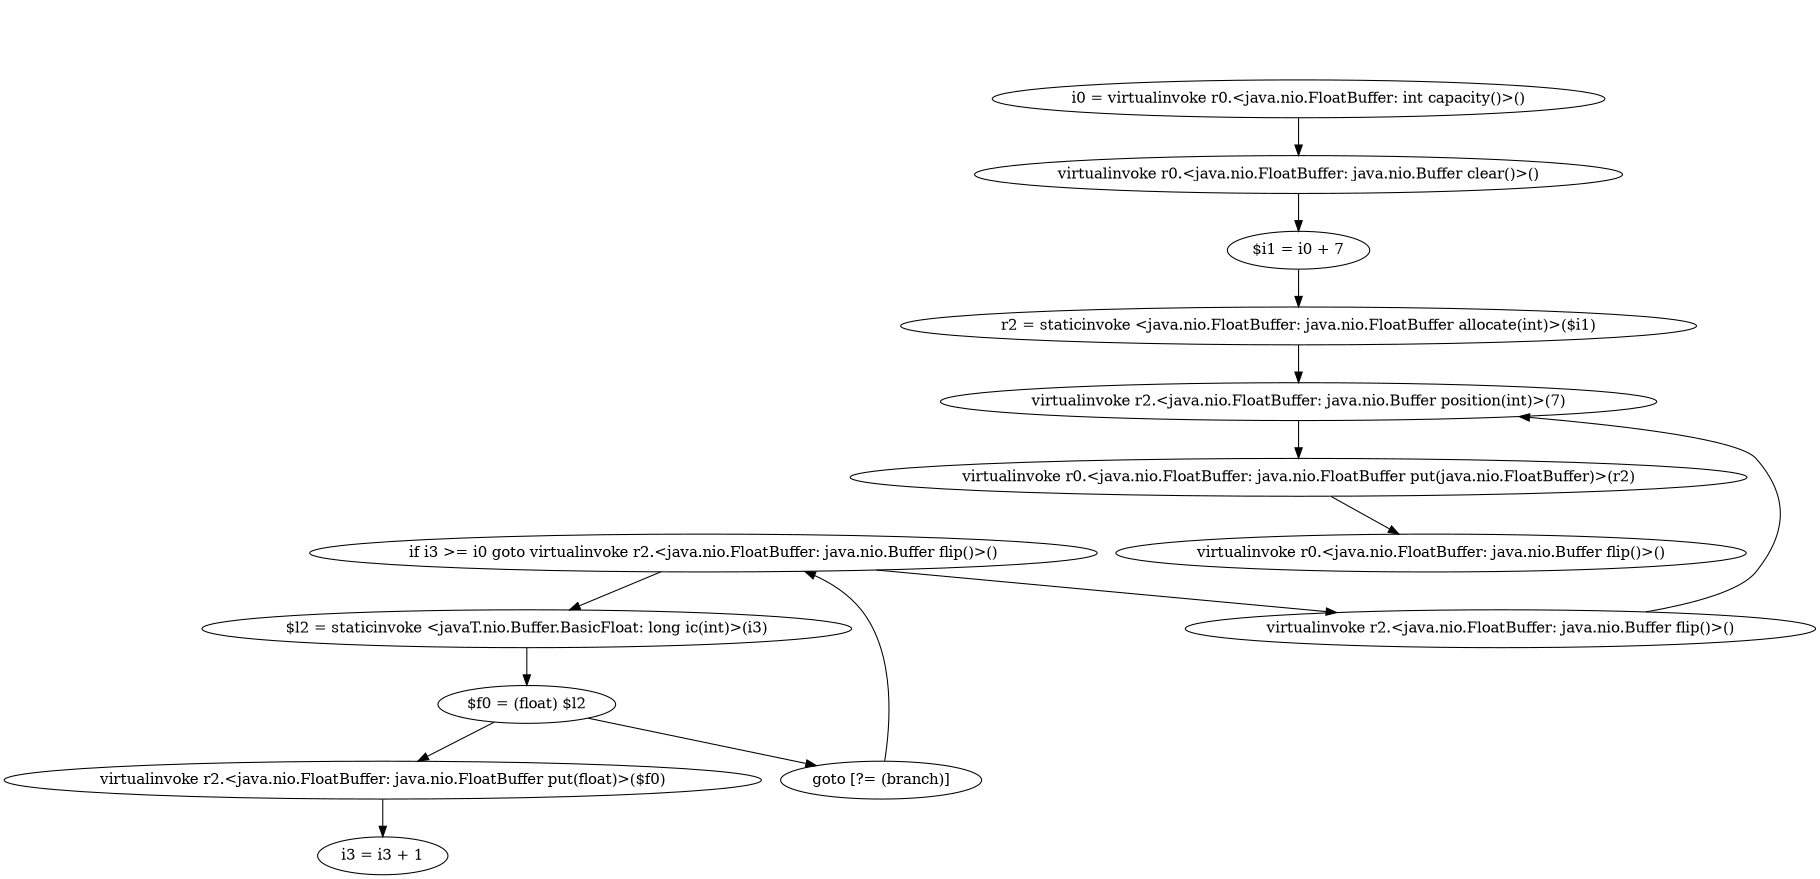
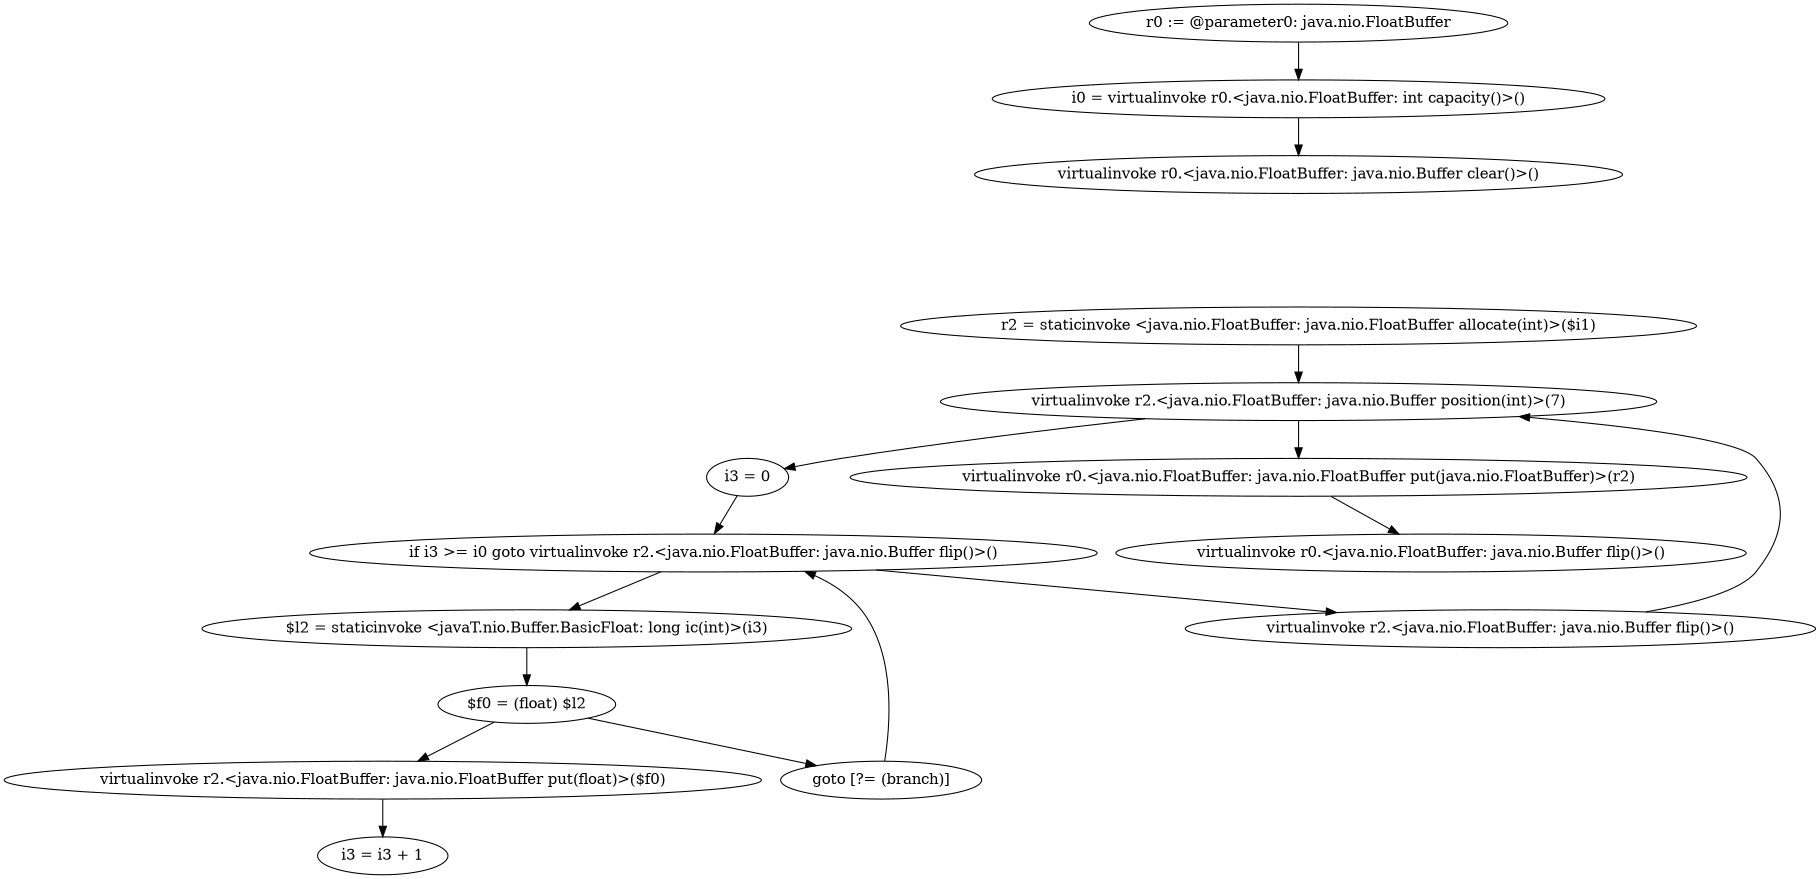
none -> (1299, 23)
(1299, 250) -> none
none -> (748, 477)
